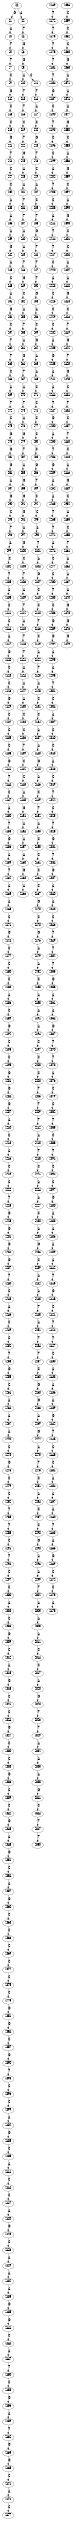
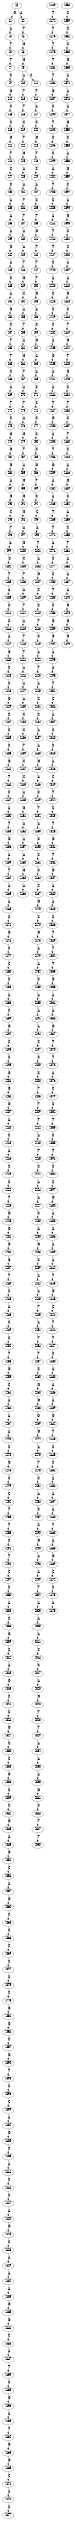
(67, 505) -> (67, 505)
(39, 1416) -> (39, 1416)
